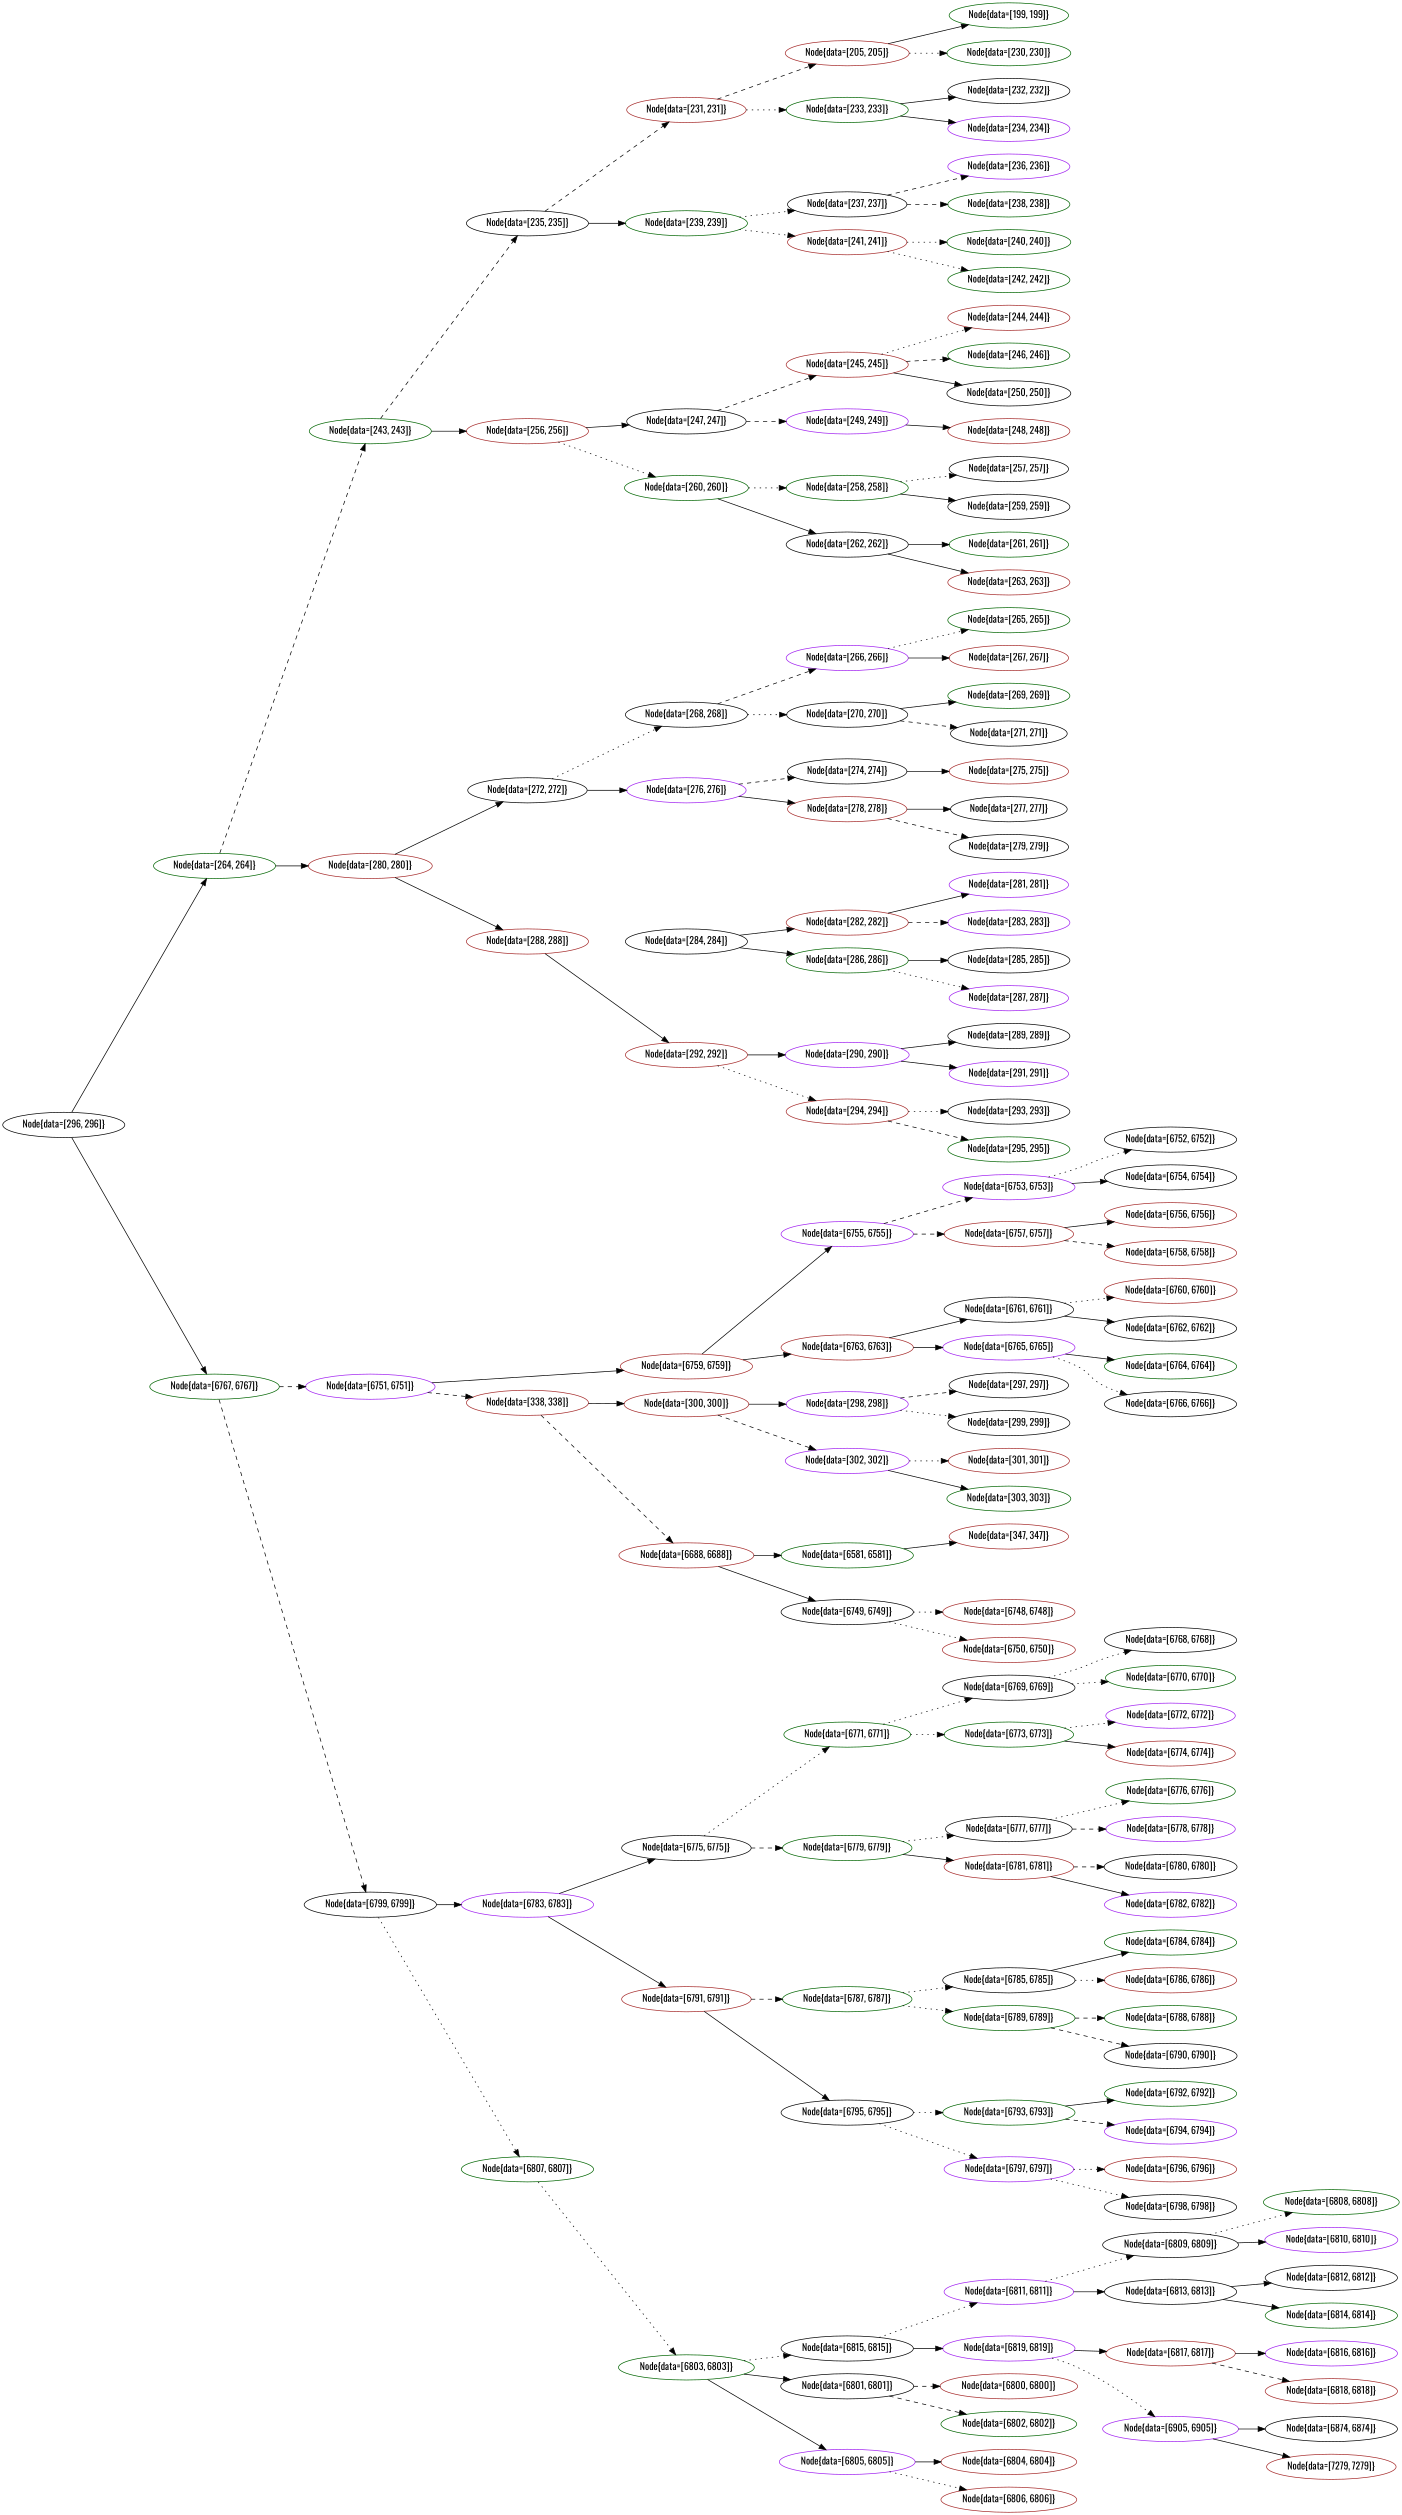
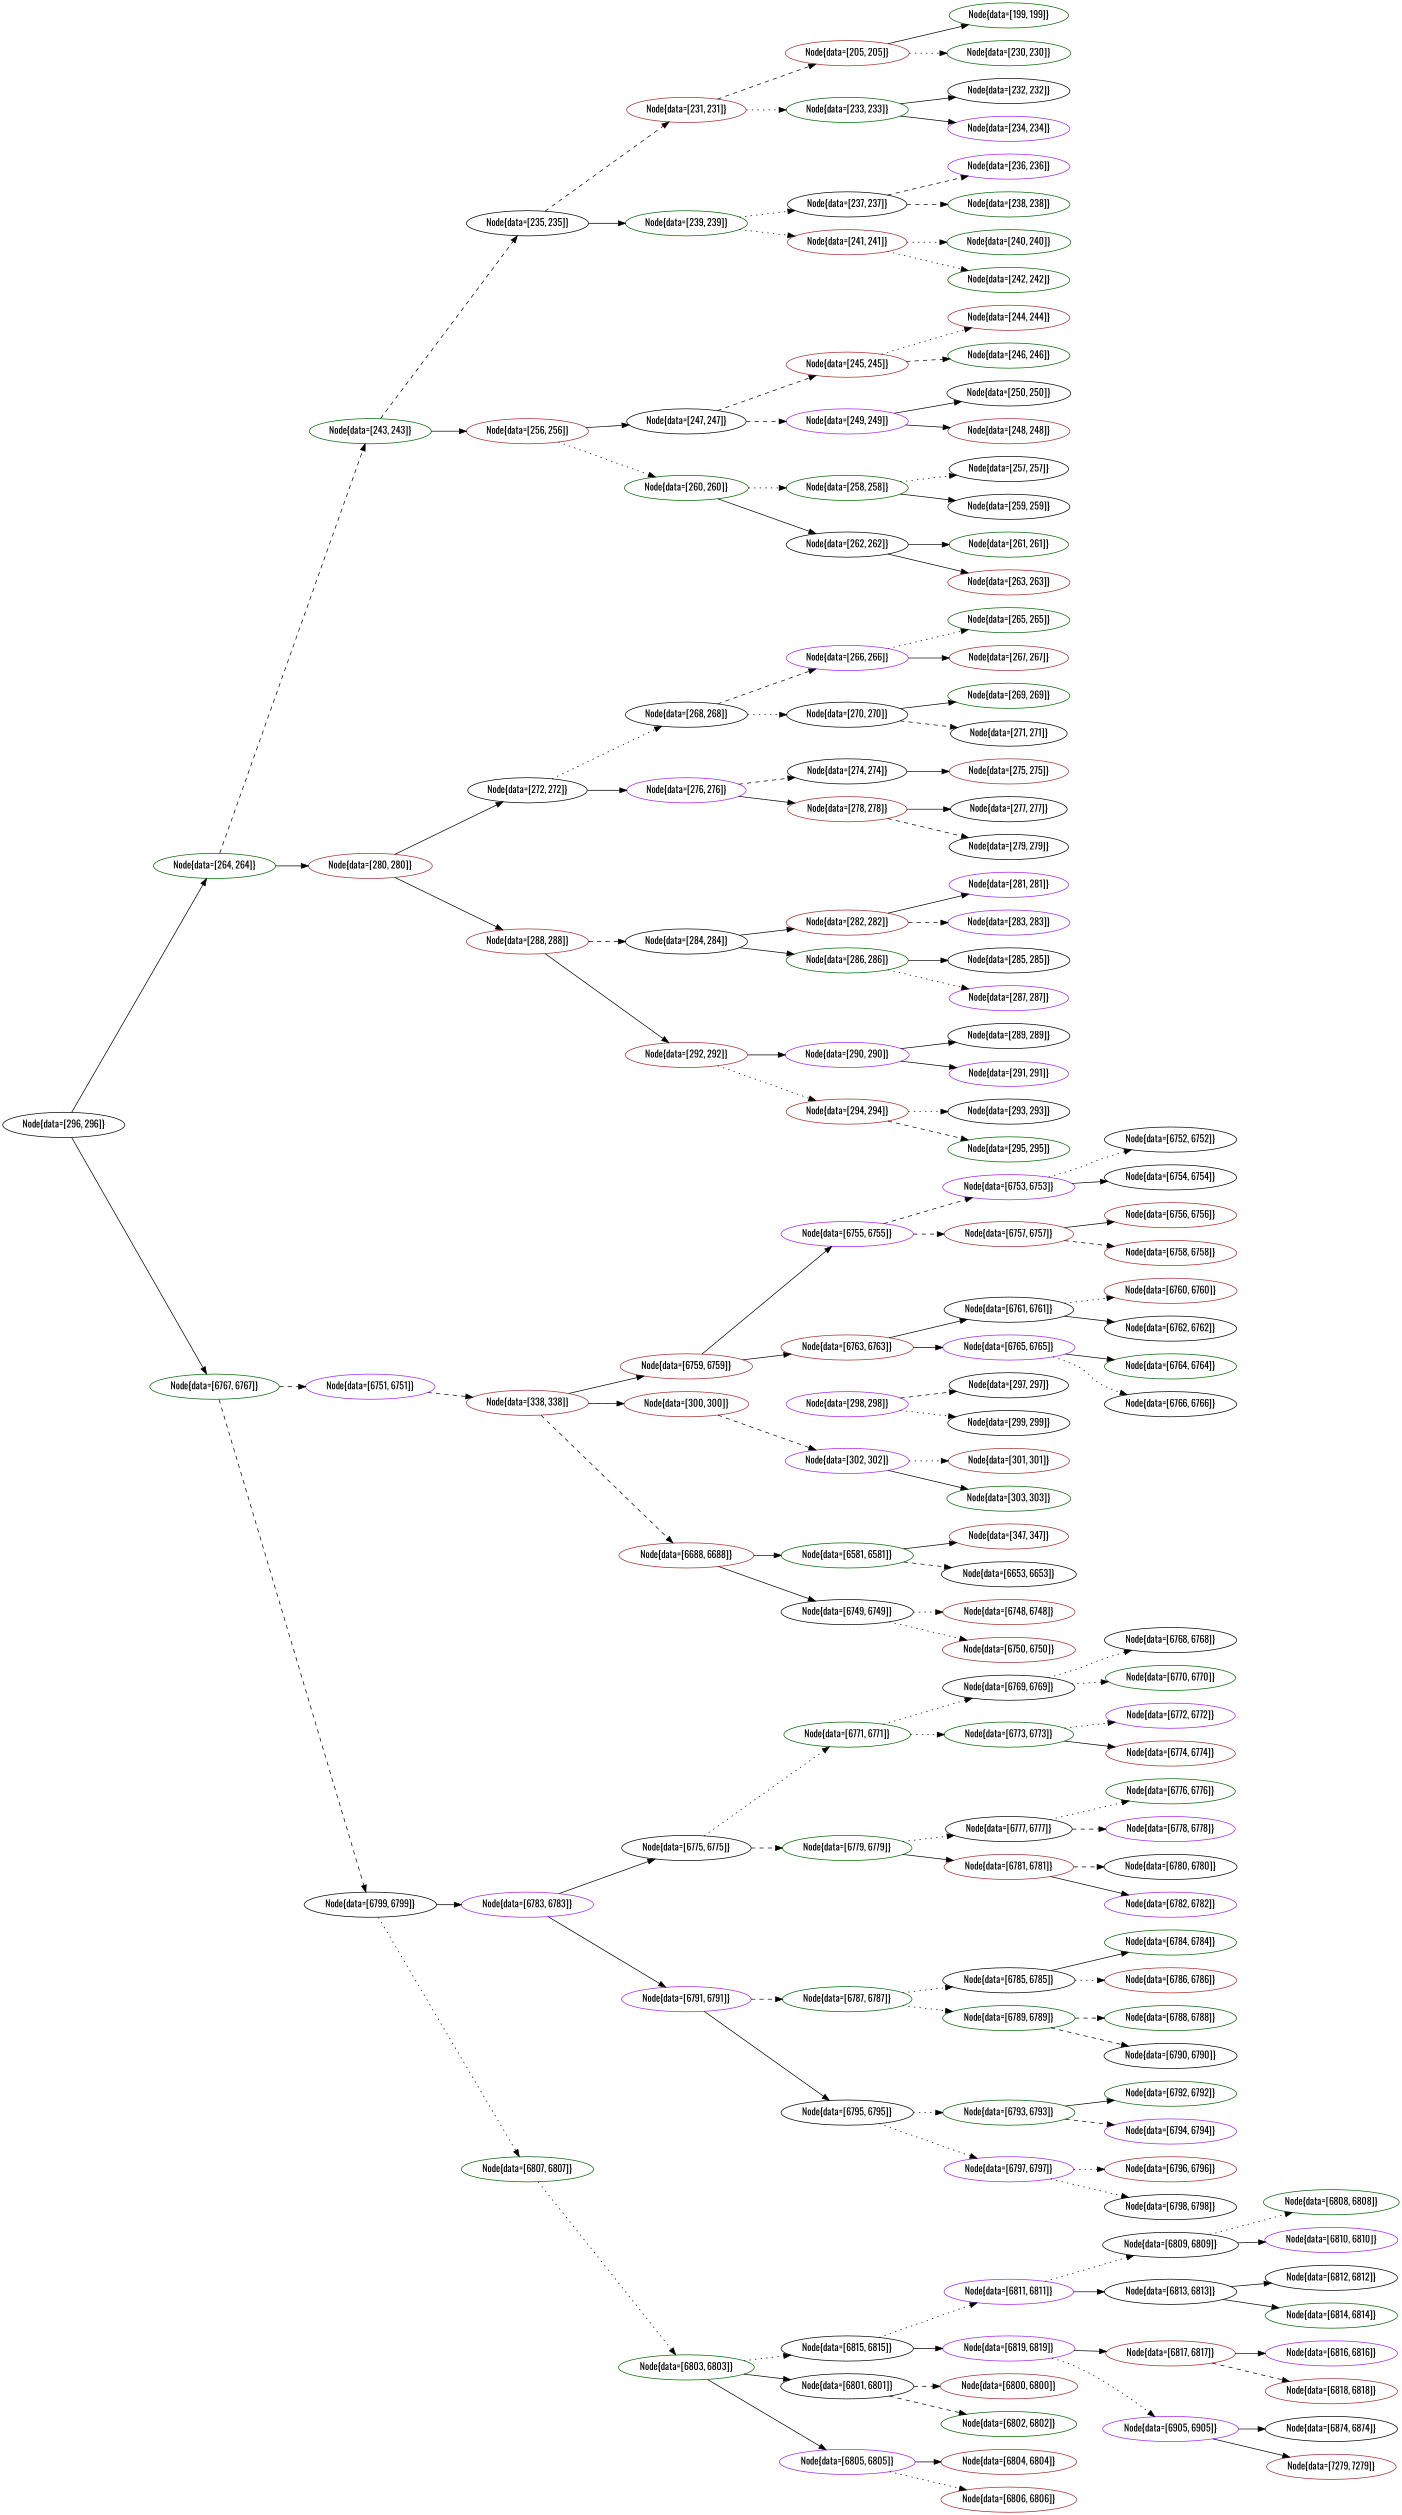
(924, 378) -> (924, 408)
none -> (603, 941)
(524, 1377) -> (603, 1386)
(764, 1404) -> none
none -> (1009, 1574)
(686, 1999) -> (686, 1999)
